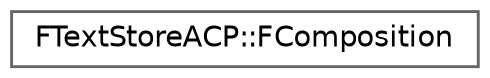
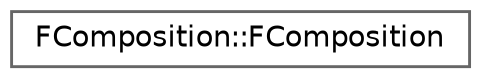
(245, 39) -> (241, 39)
